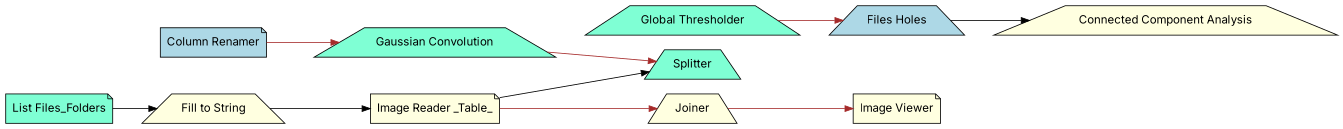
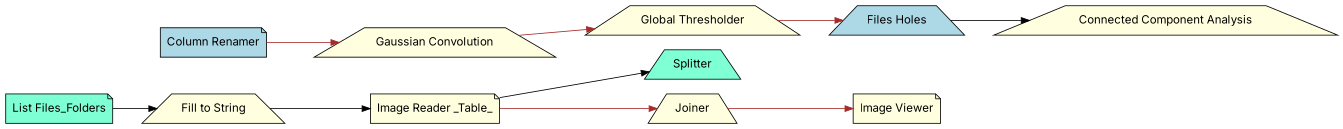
(693, 20) -> (693, 20)
(435, 42) -> (435, 42)
(598, 56) -> (553, 32)
